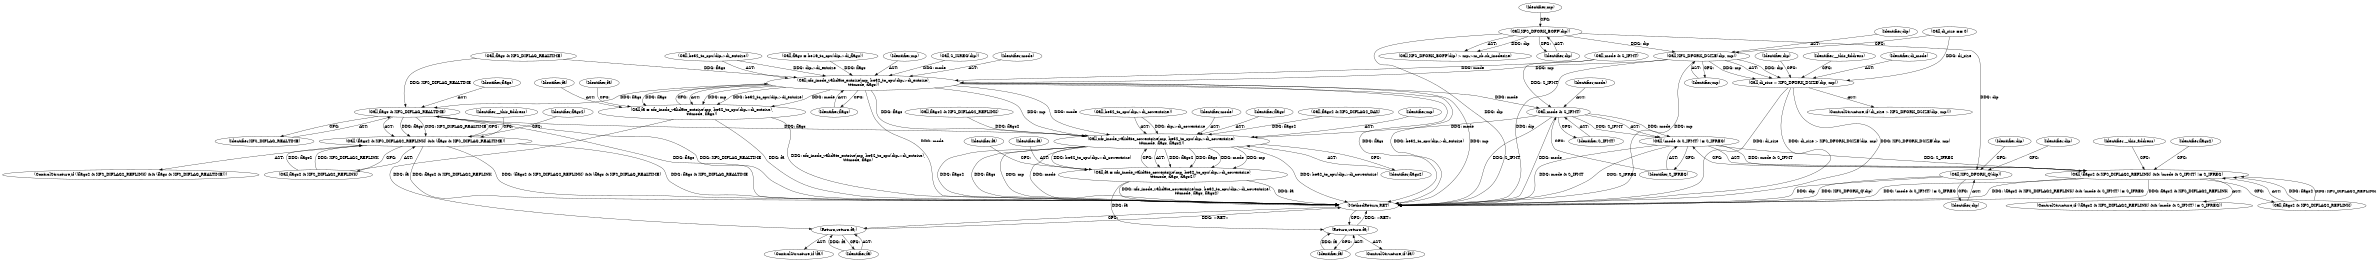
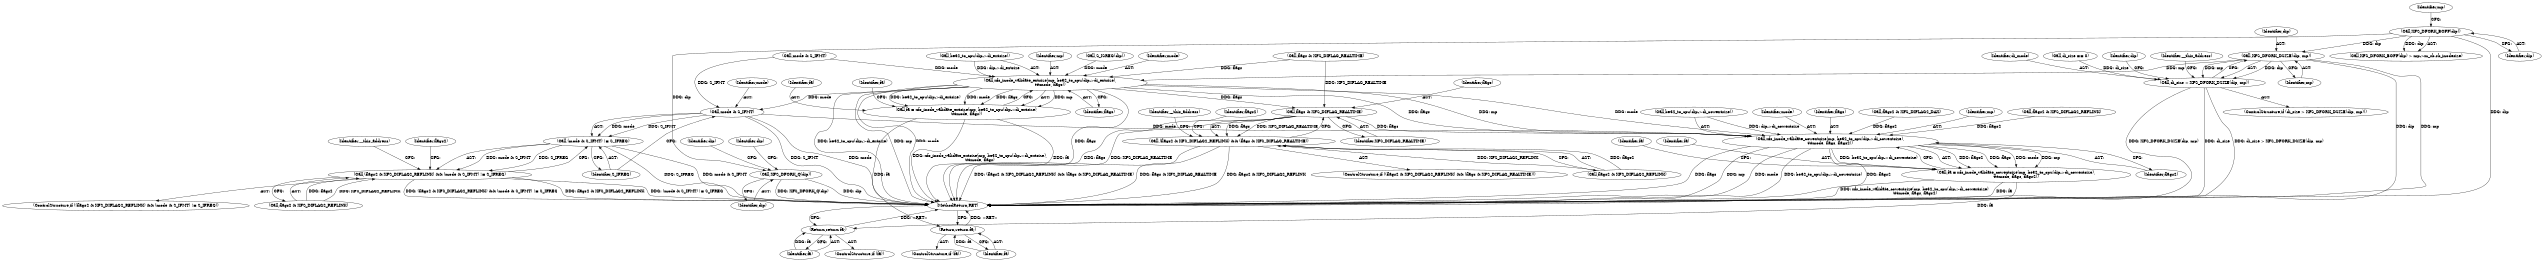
(1830, 46) -> (2227, 67)
(823, 56) -> none
(1596, 141) -> none
